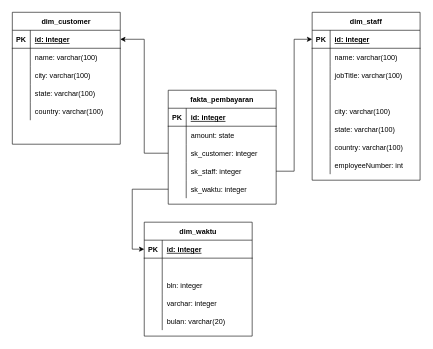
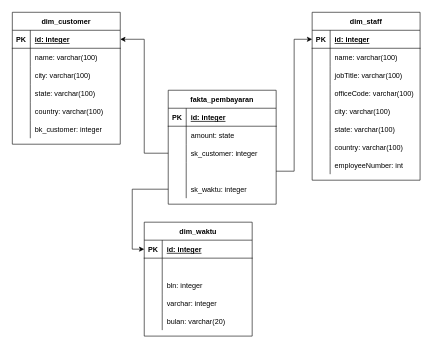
none -> (375, 93)
none -> (75, 129)
(231, 171) -> none
